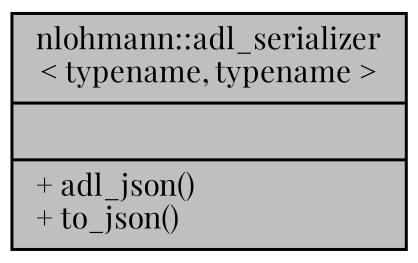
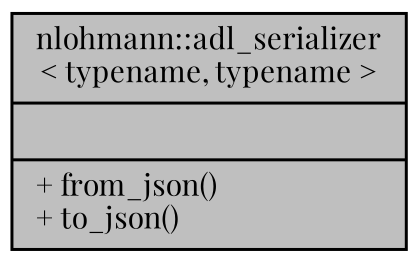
(117, 187) -> (127, 187)
